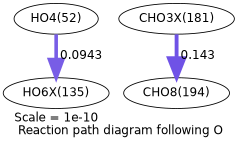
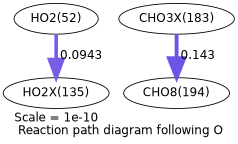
(56, 19) -> (56, 19)
(177, 19) -> (177, 19)
(56, 93) -> (56, 93)
